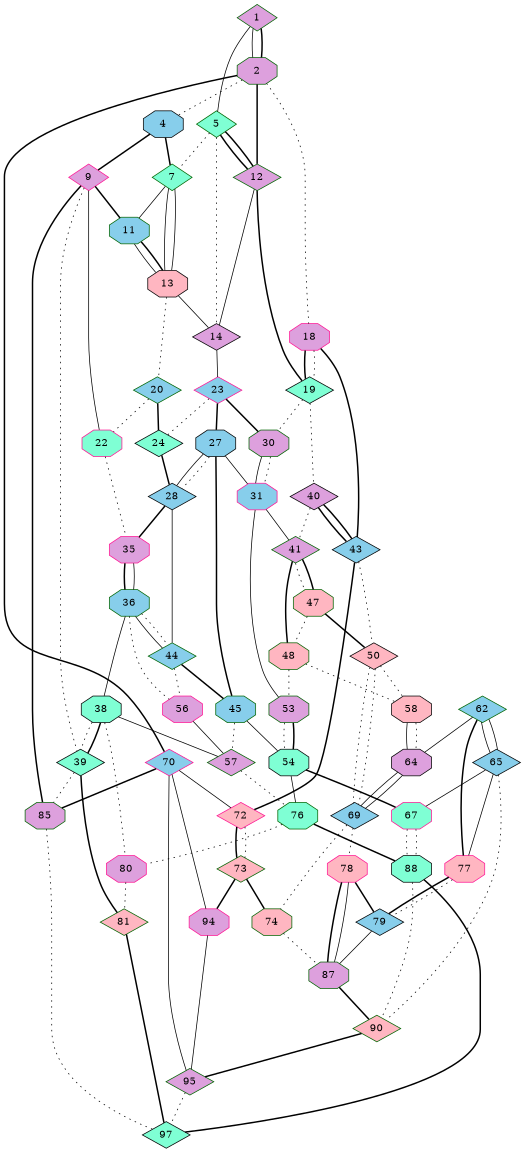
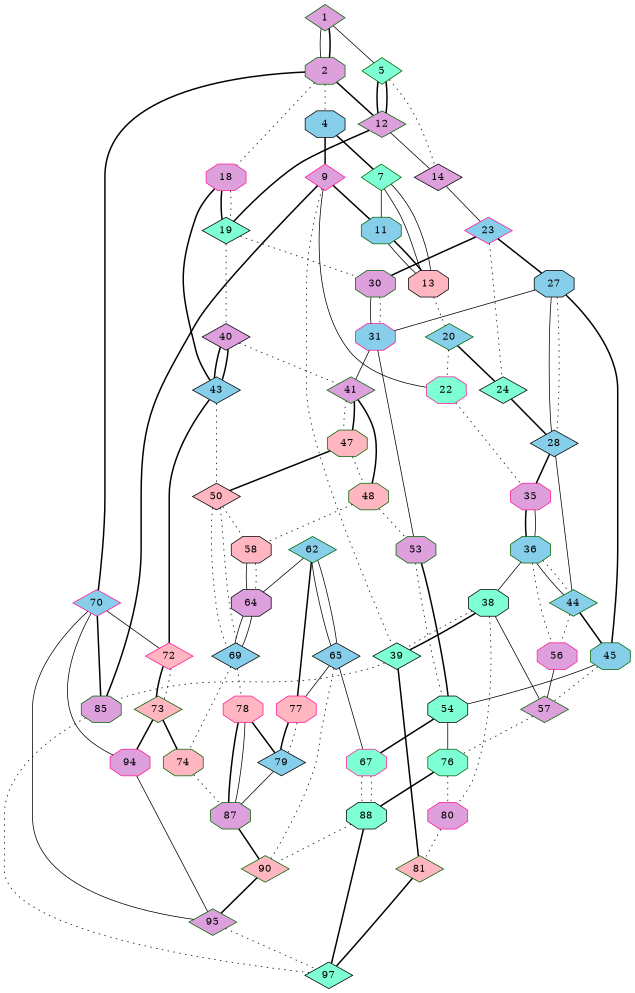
(194, 151) -> none
(193, 312) -> none
